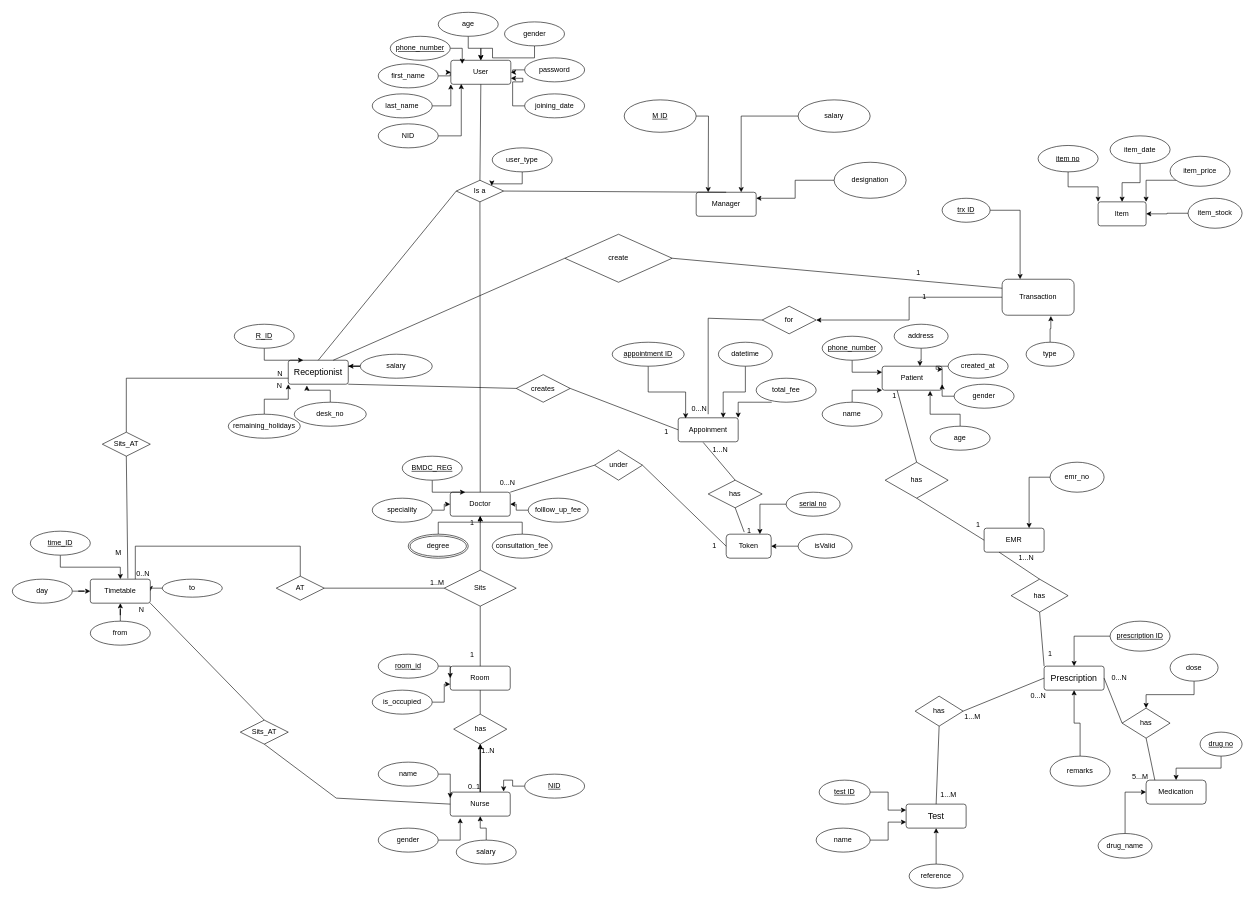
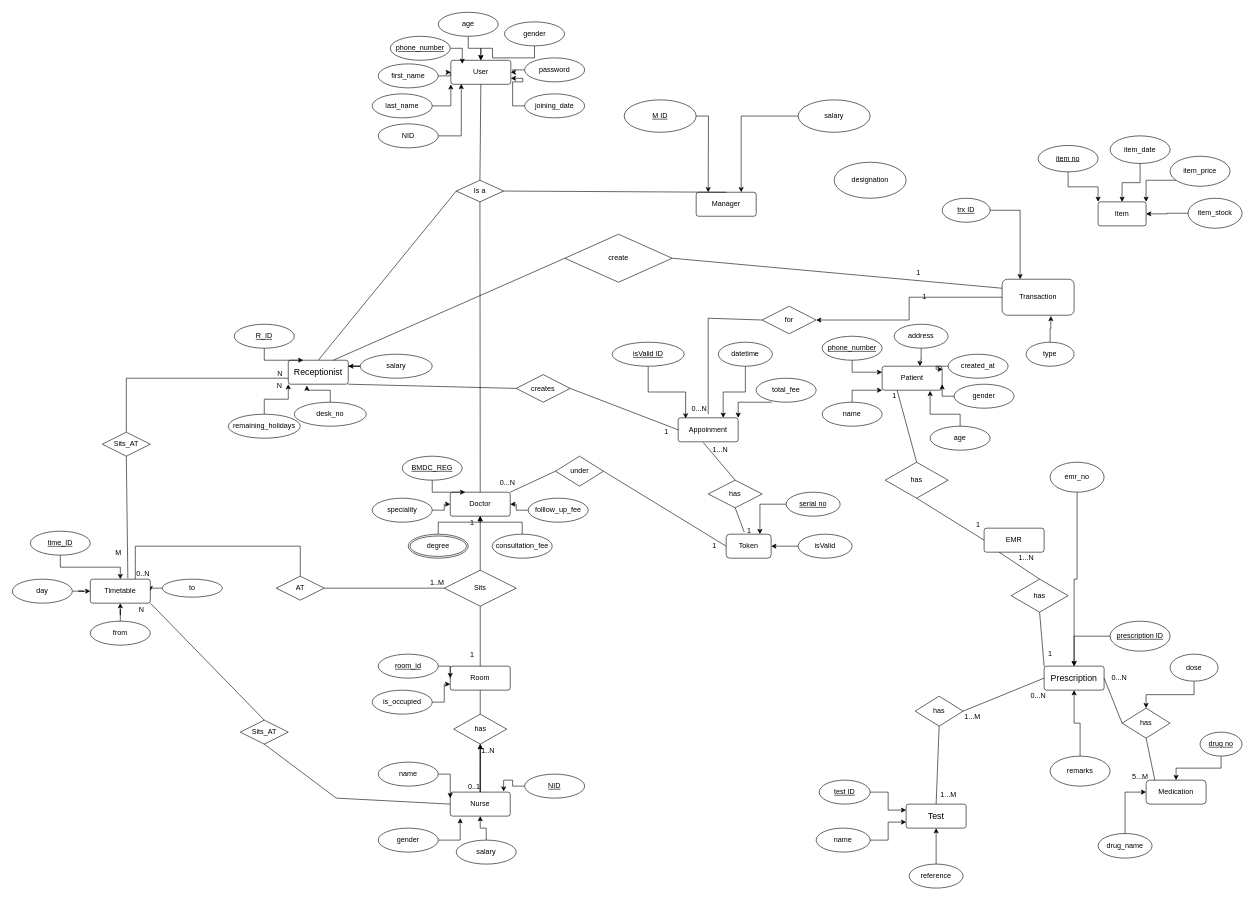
(522, 160) -> none
(795, 180) -> none
(492, 184) -> none
(648, 354) -> (648, 354)
(619, 465) -> (580, 471)
(1029, 477) -> (1077, 564)
